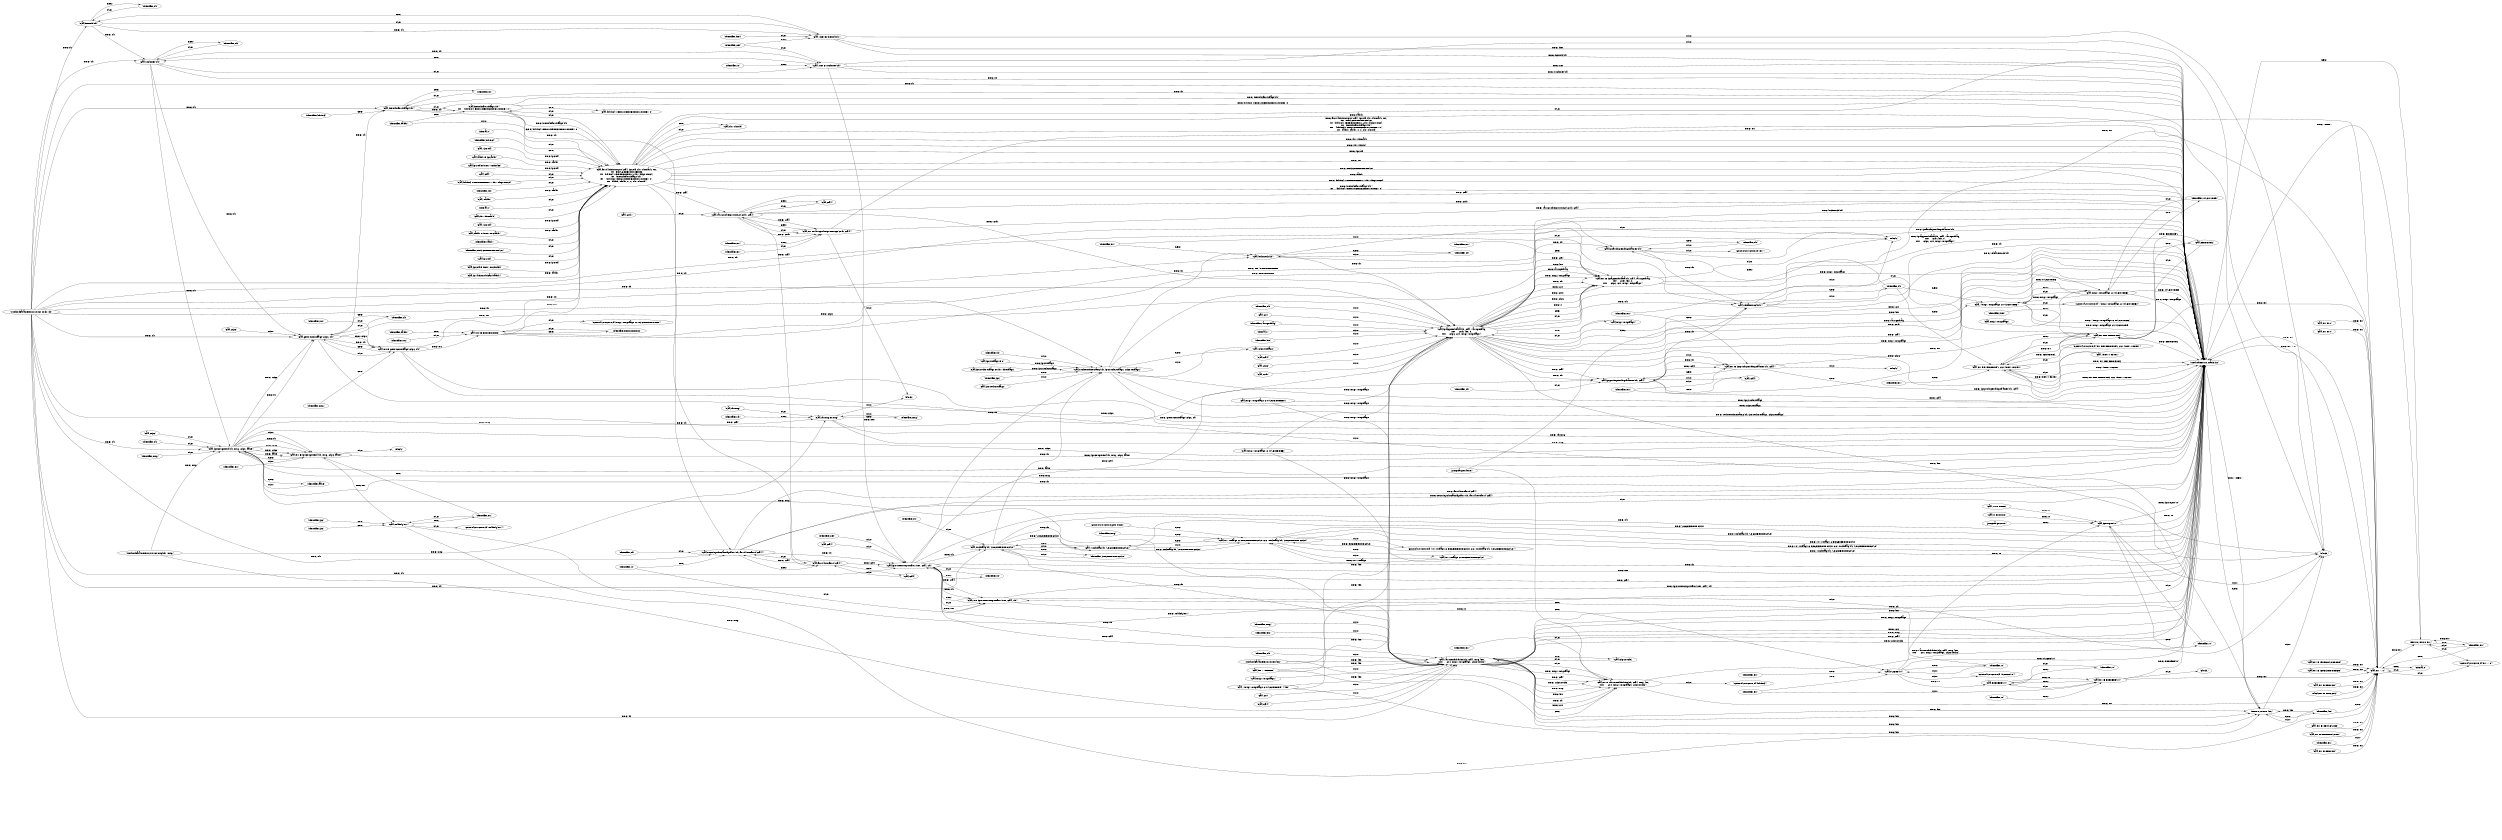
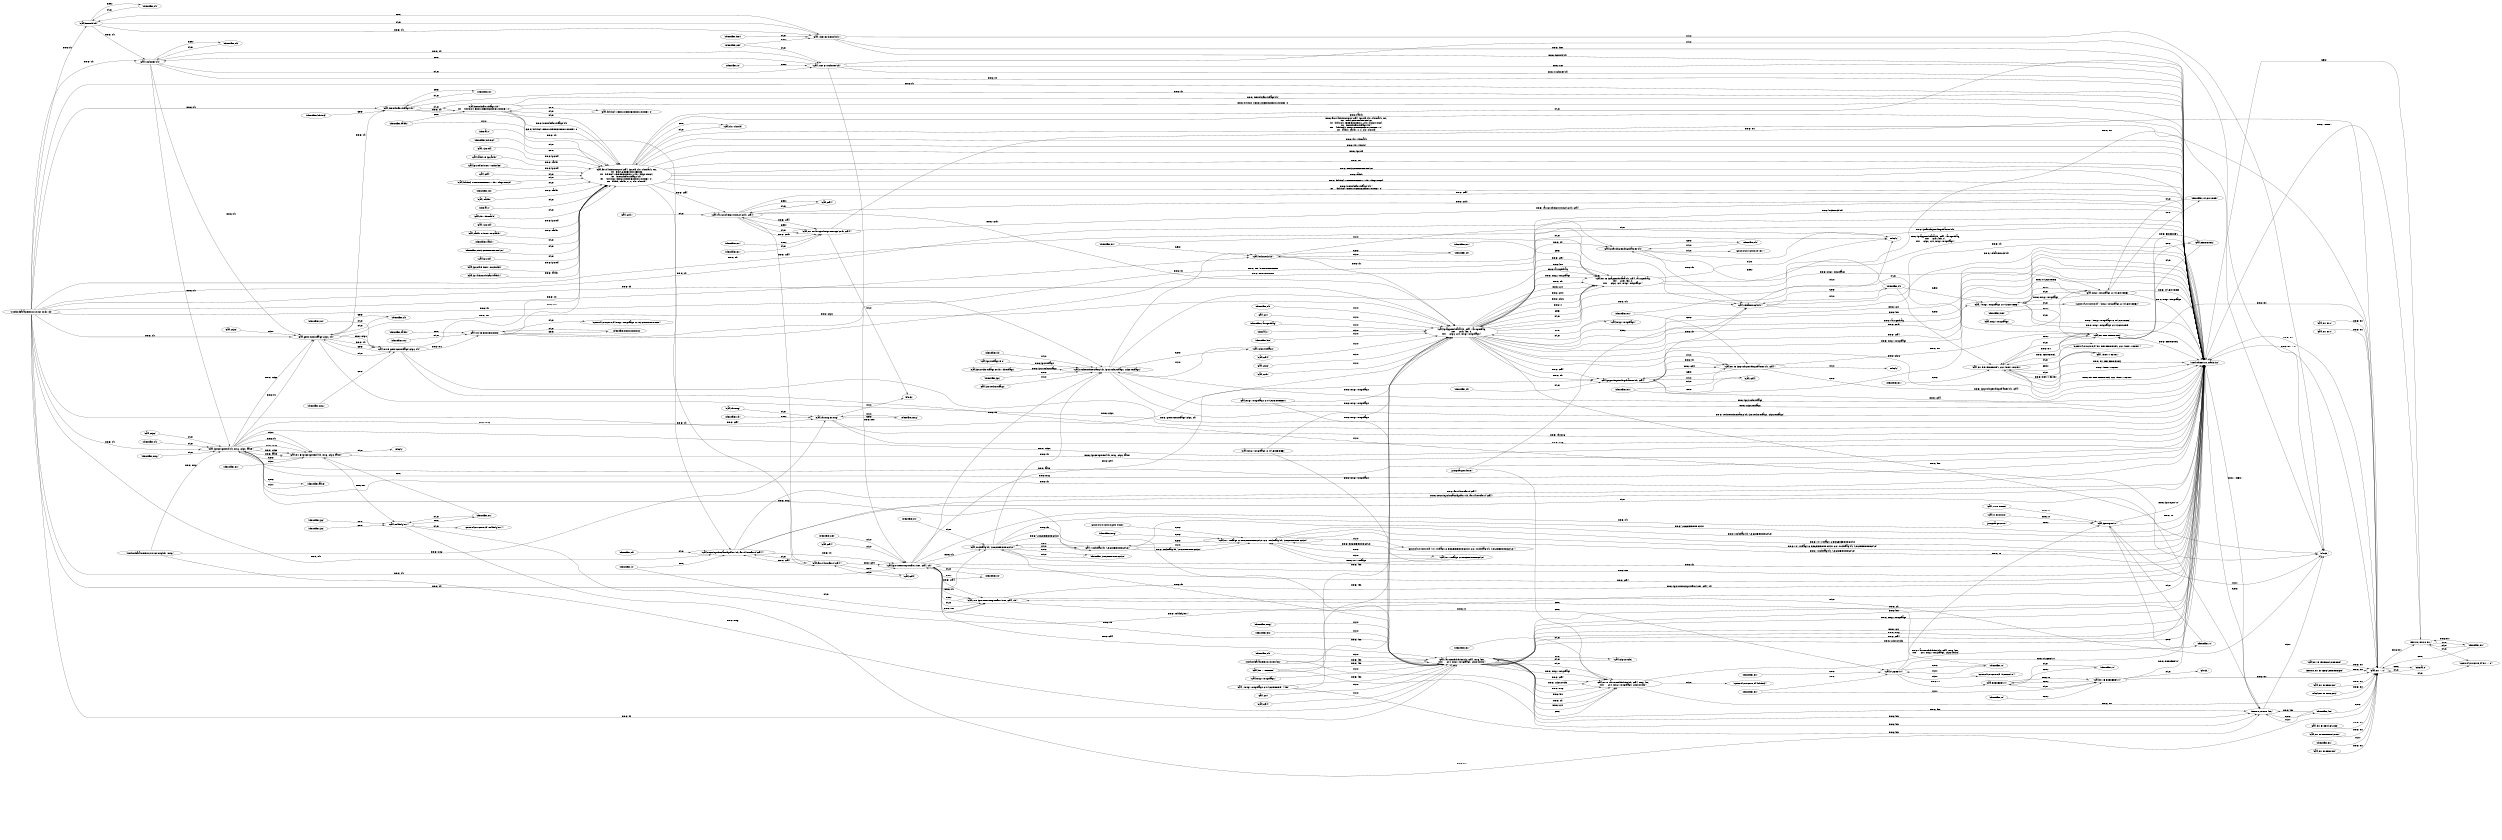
none -> (2058, 367)
(777, 569) -> none
(2324, 671) -> (2324, 671)
